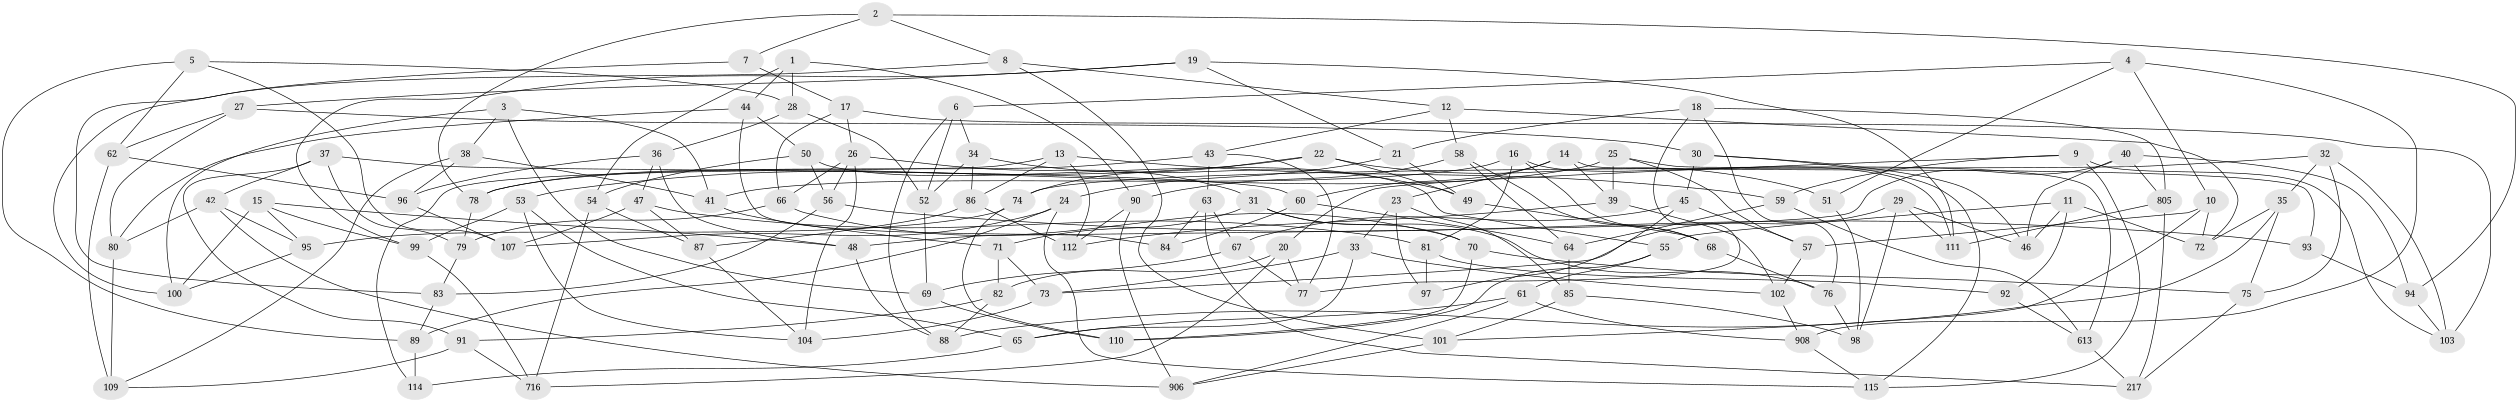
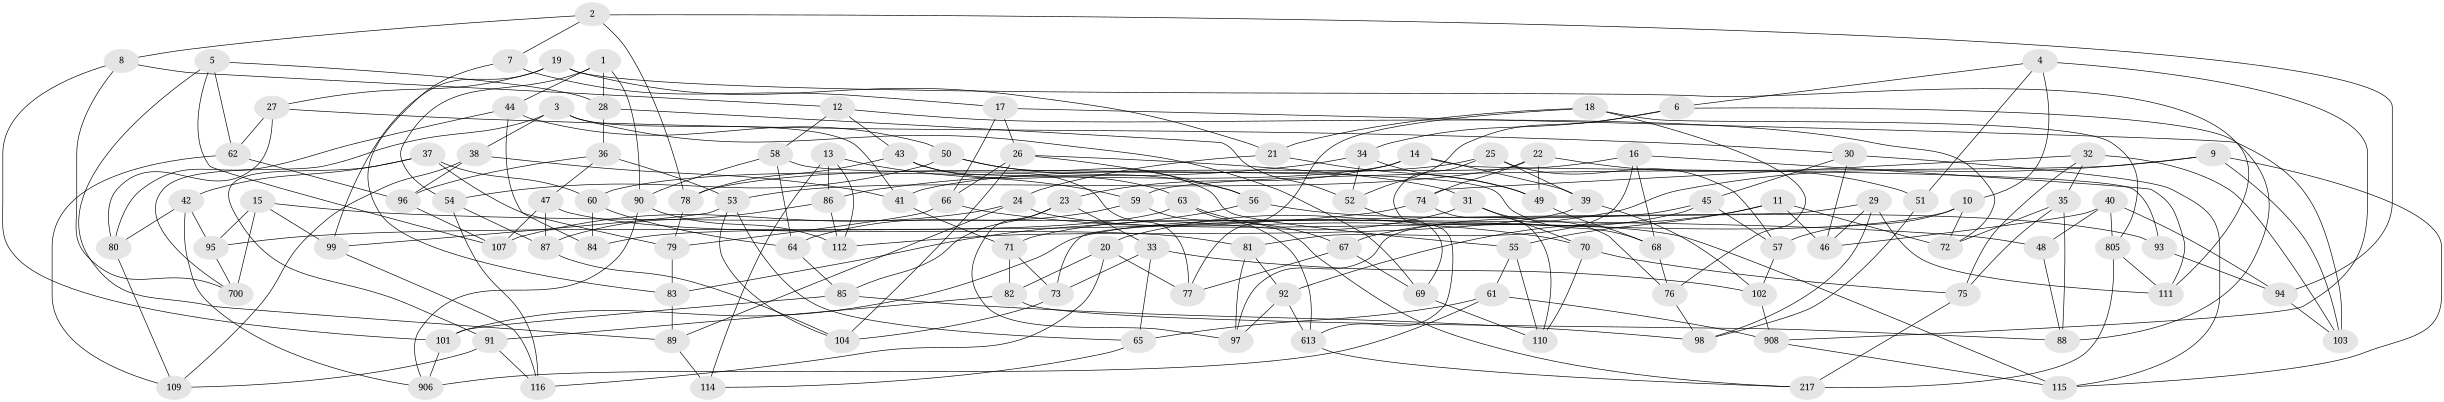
(723, 227) -> (644, 167)
(174, 294) -> (236, 294)
none -> (1265, 313)
(533, 388) -> (538, 388)
